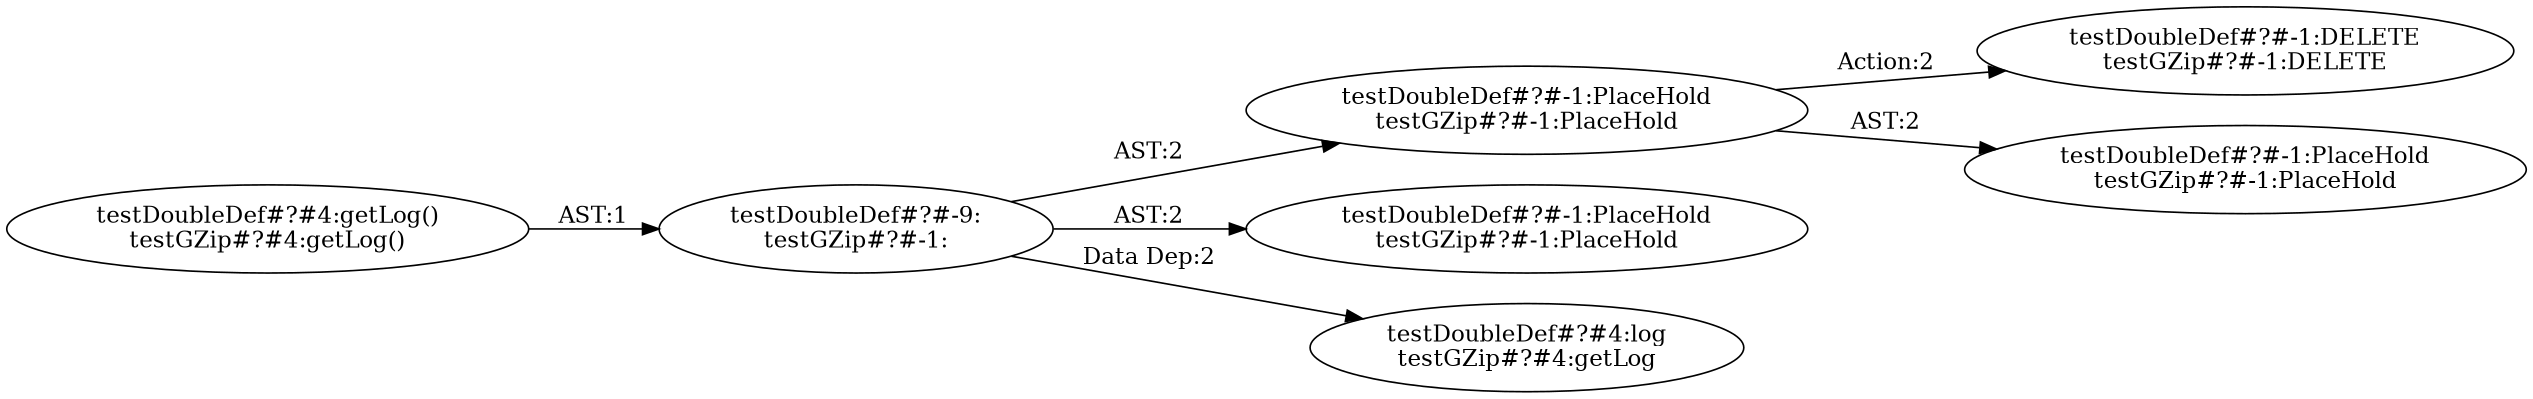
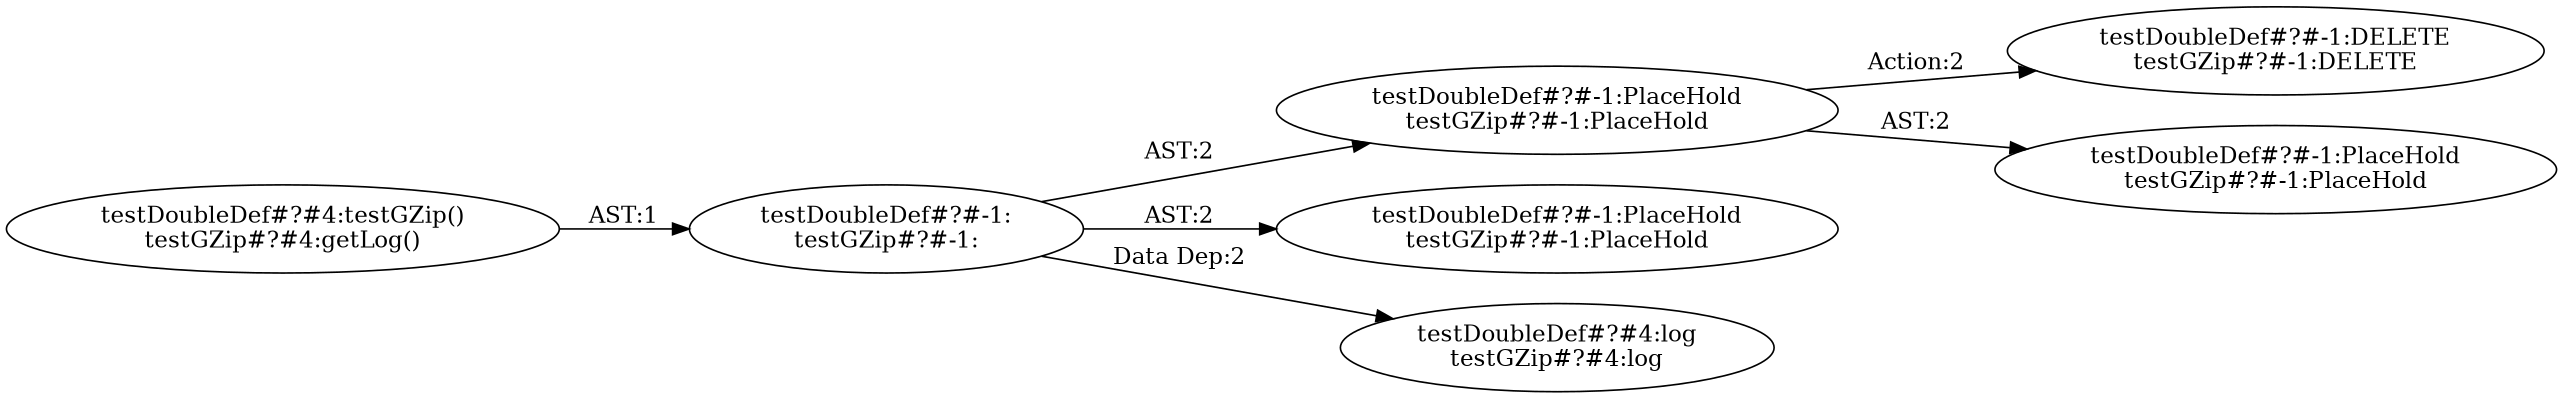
(268, 229) -> (283, 229)
(856, 229) -> (886, 229)
(1527, 348) -> (1557, 348)
